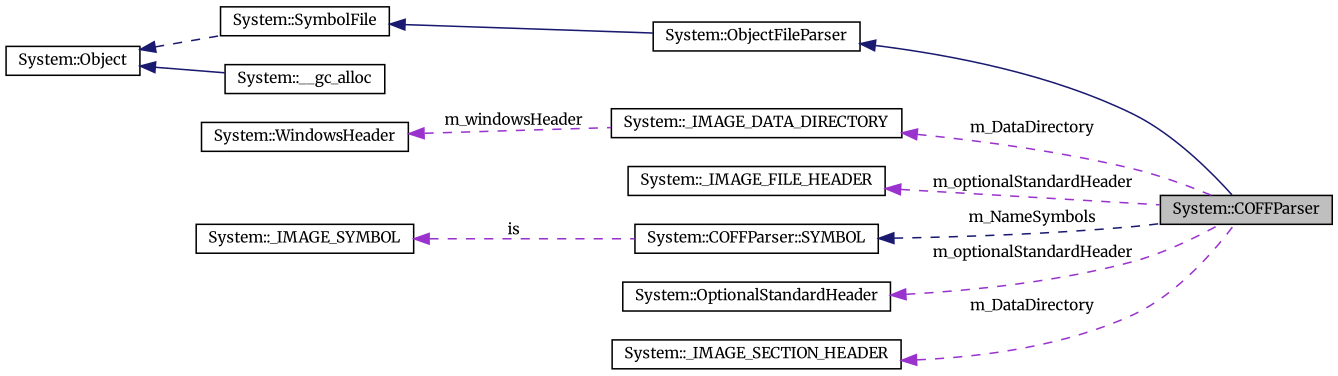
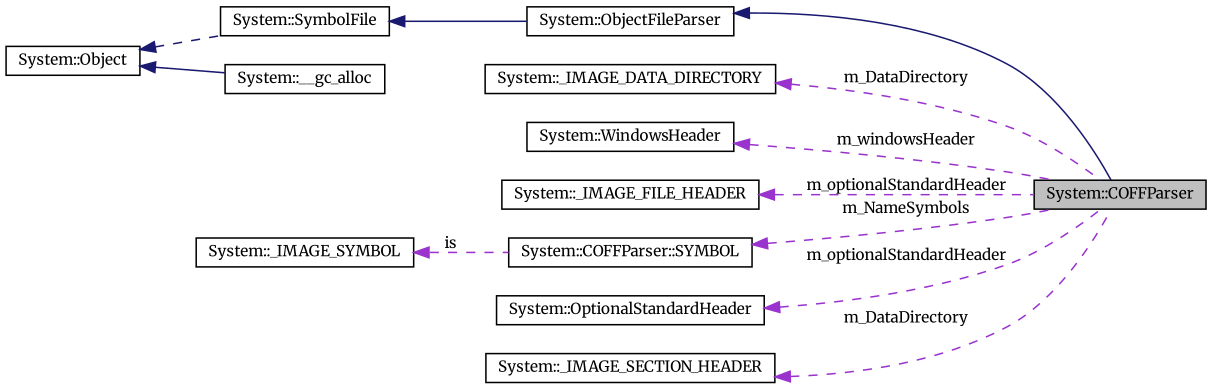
(518, 130) -> (902, 159)
(1027, 234) -> (911, 230)
